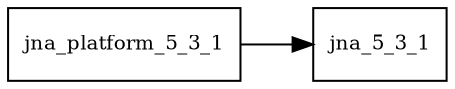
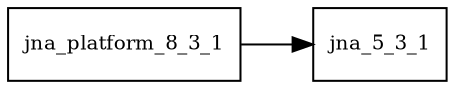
(124, 44) -> (124, 44)
